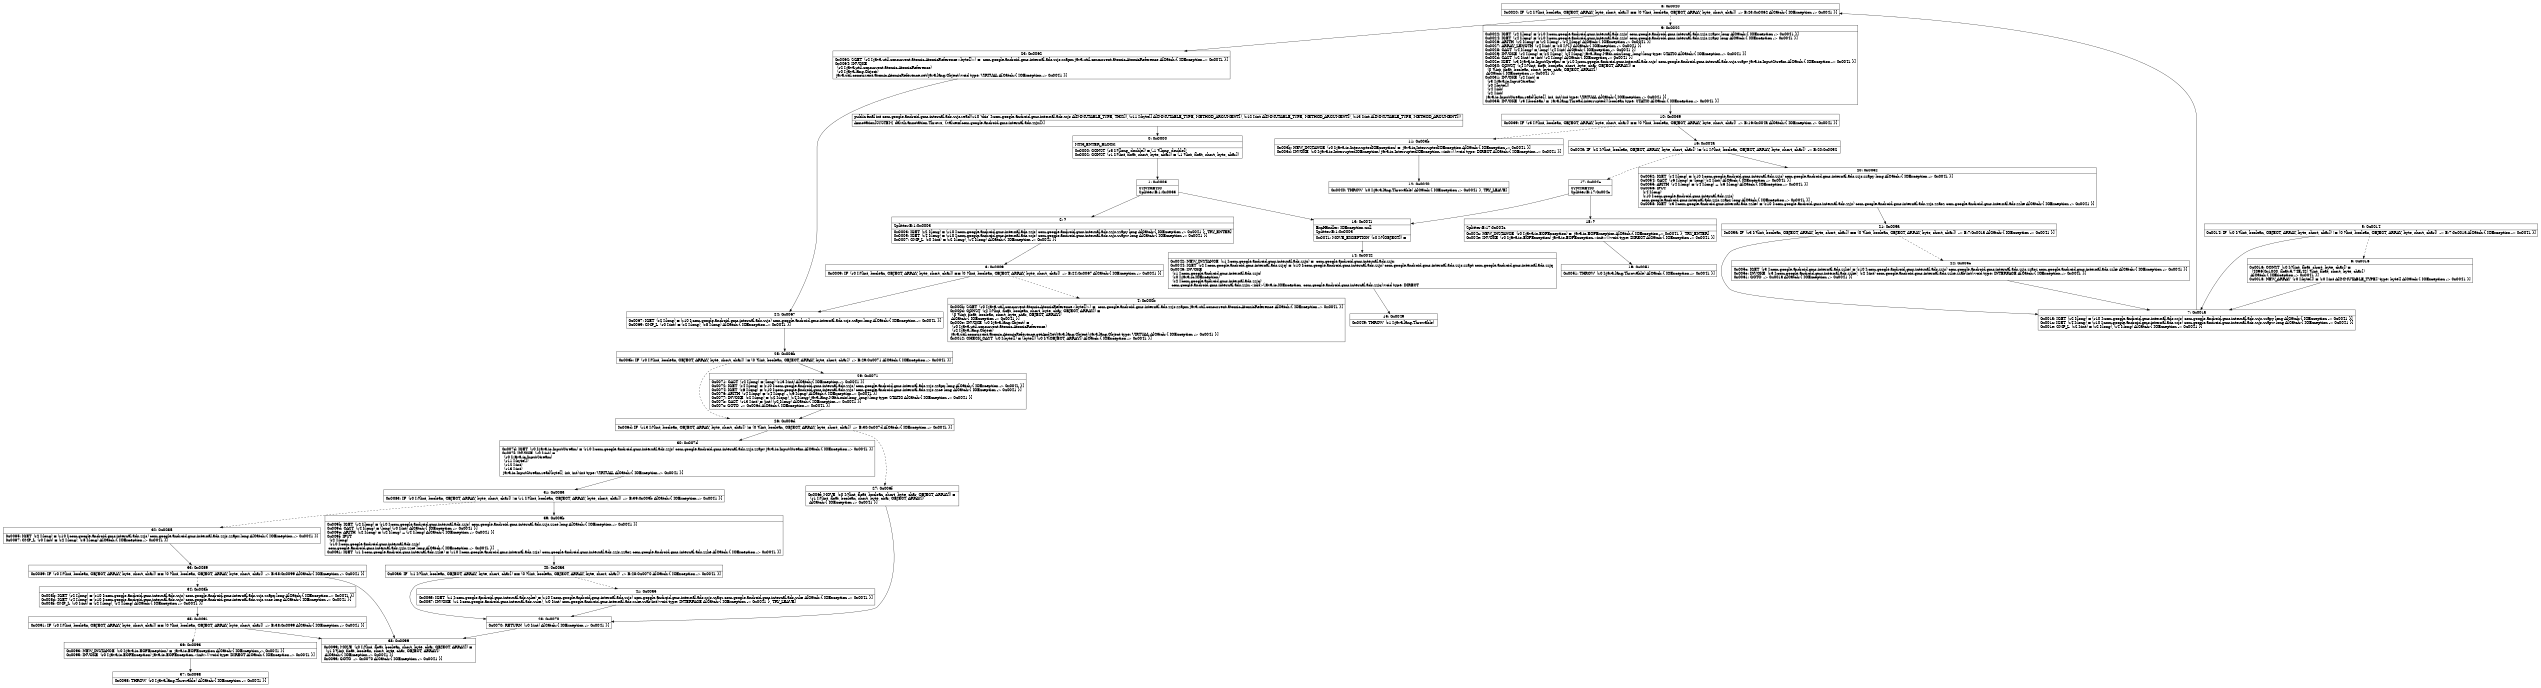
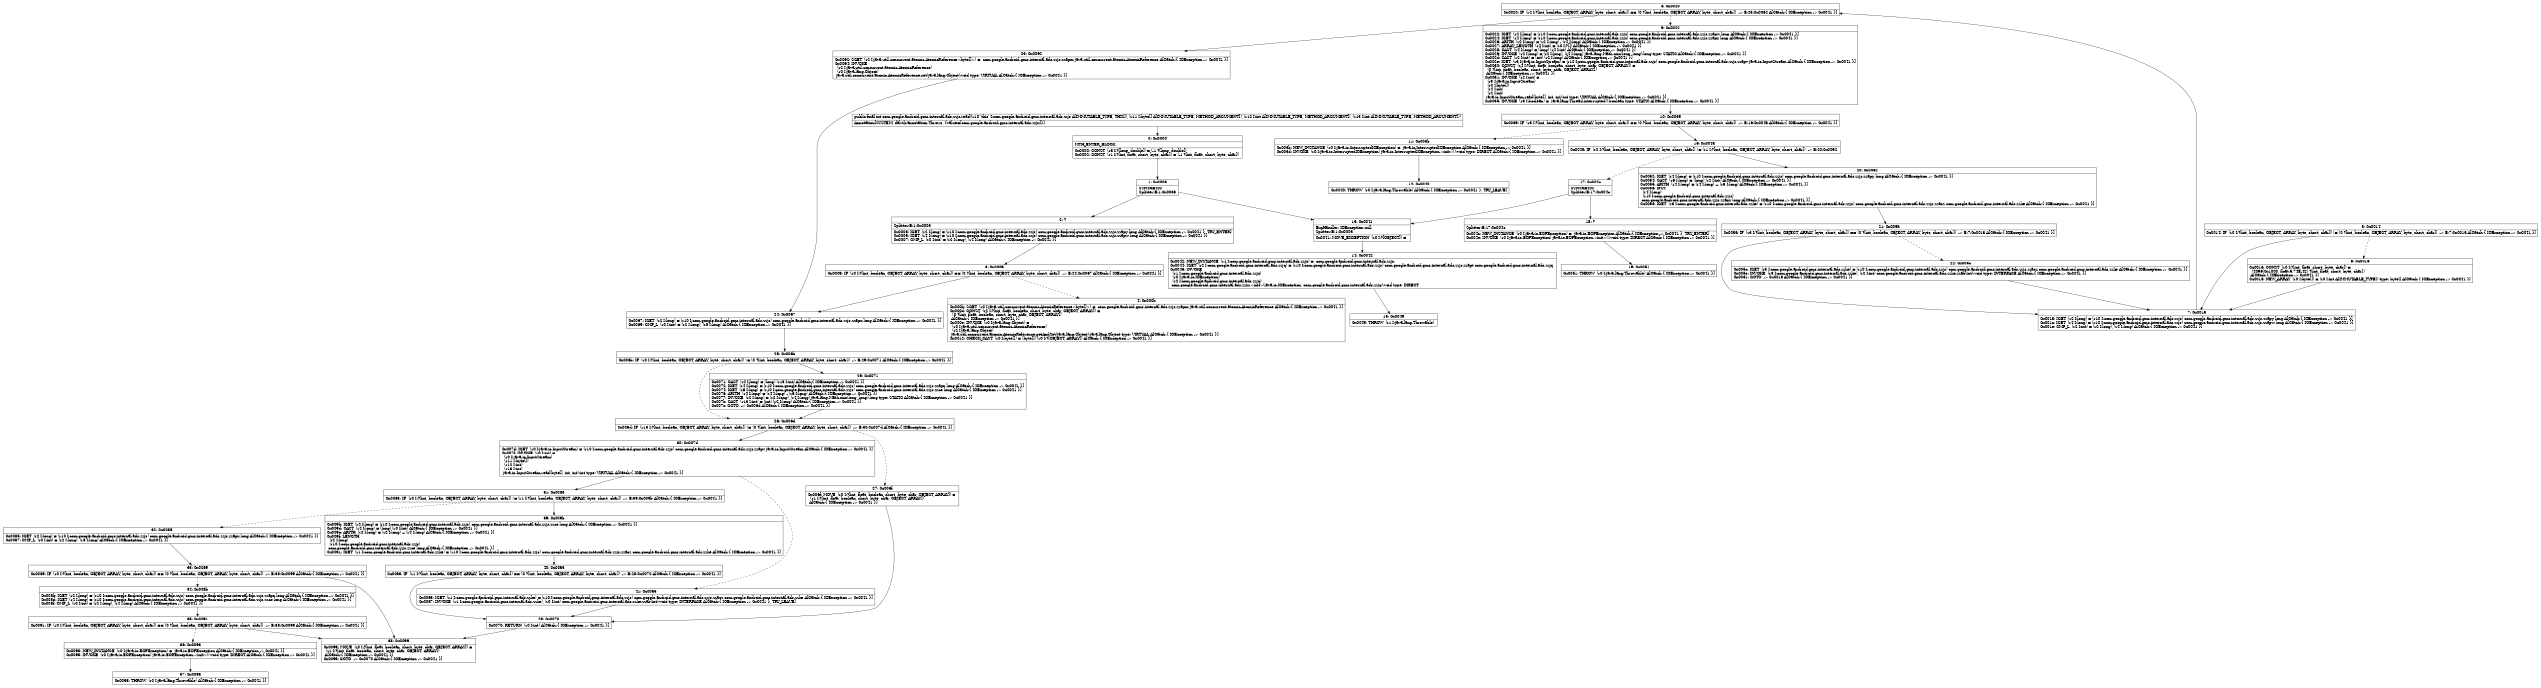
(341, 537) -> (344, 537)
(595, 583) -> (788, 552)
